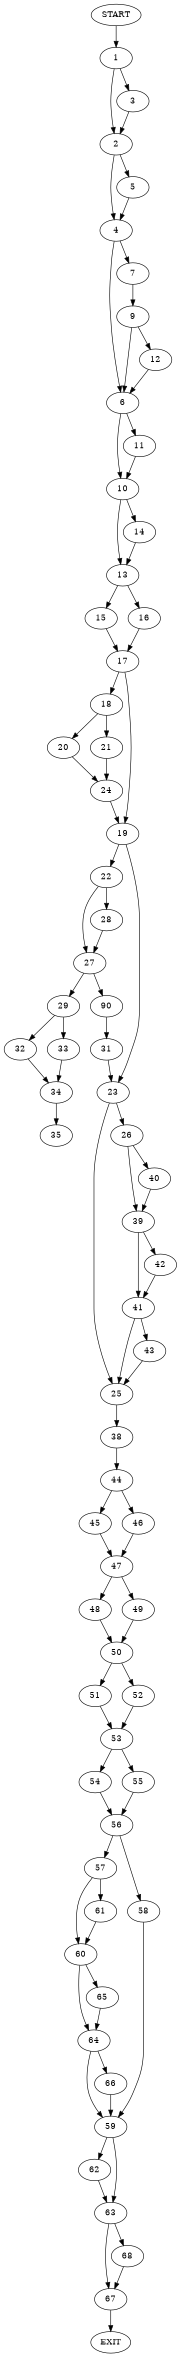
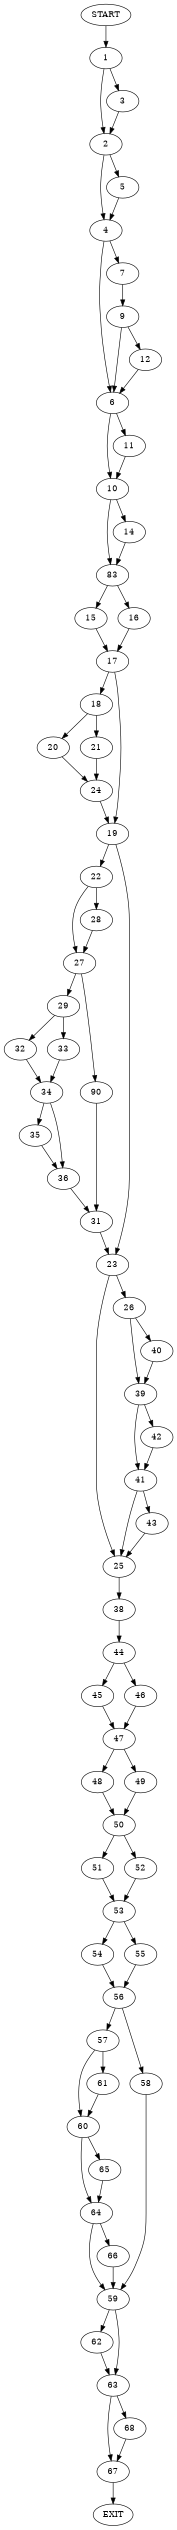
(123, 575) -> (113, 575)
none -> (63, 1179)
